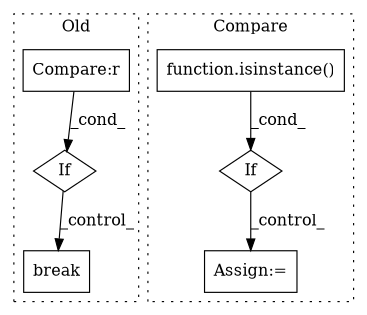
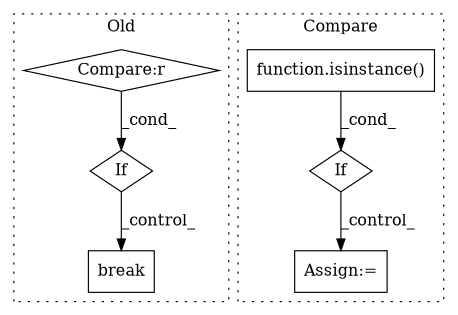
(76, 70) -> (121, 70)
